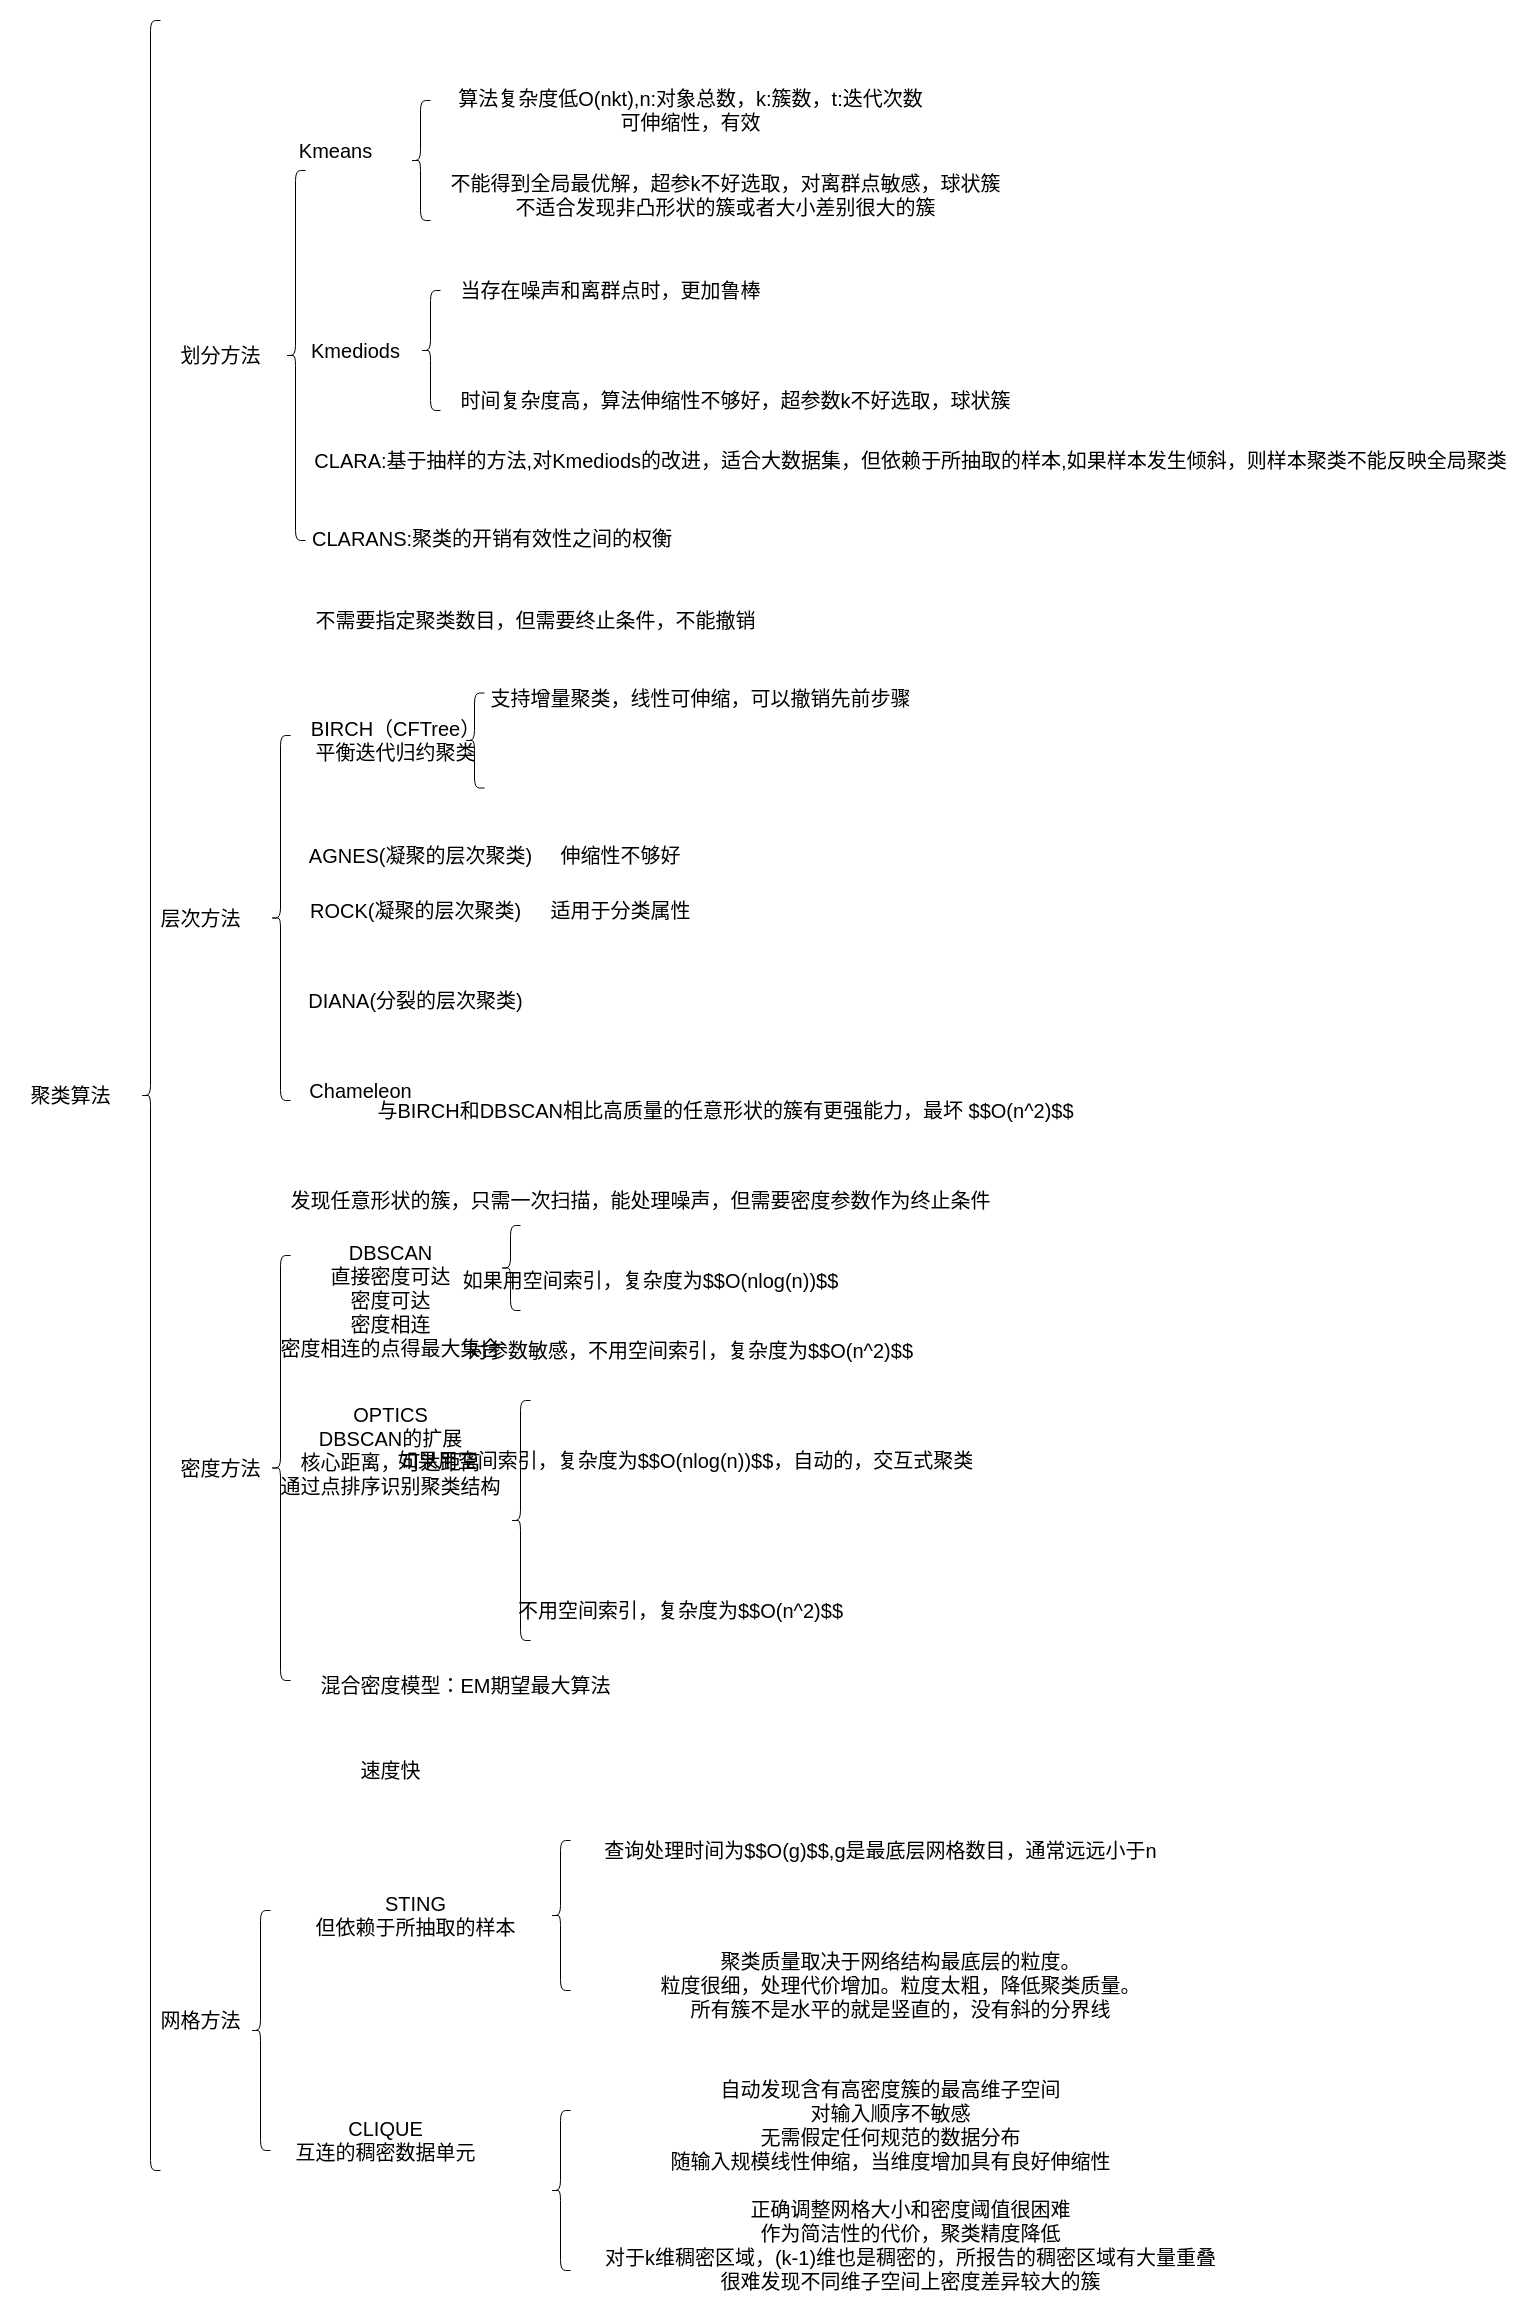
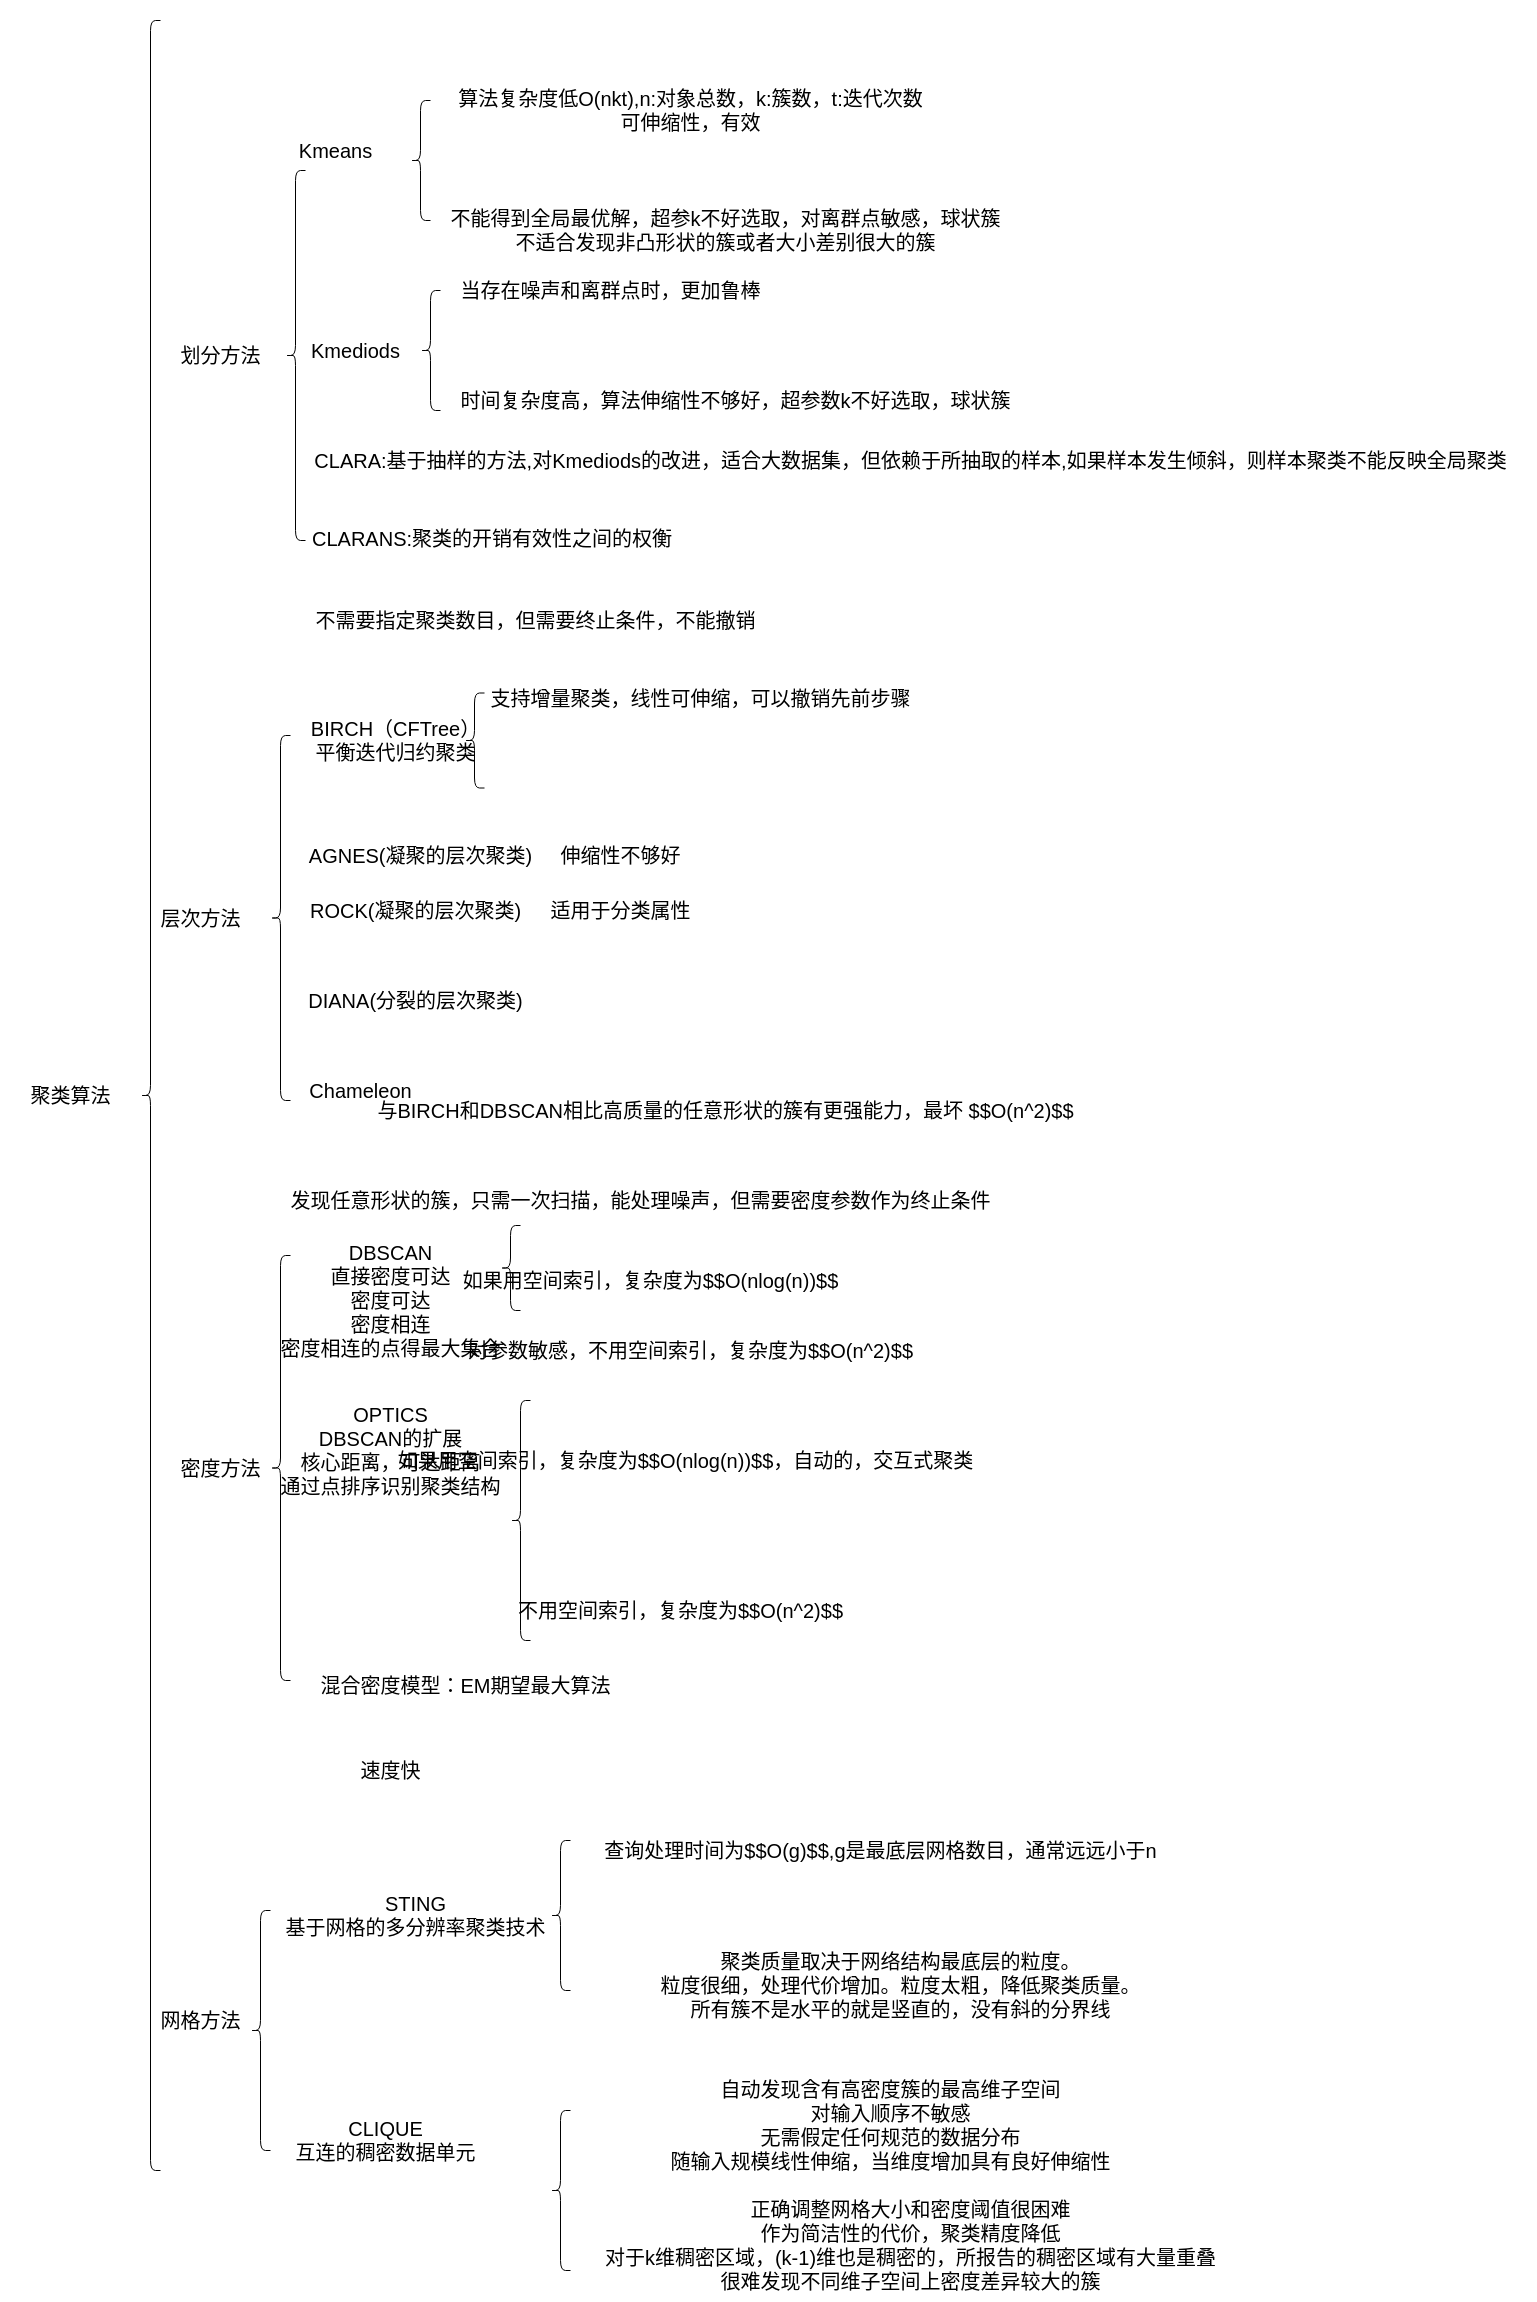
(726, 196) -> (726, 231)
(416, 1916) -> (416, 1916)
